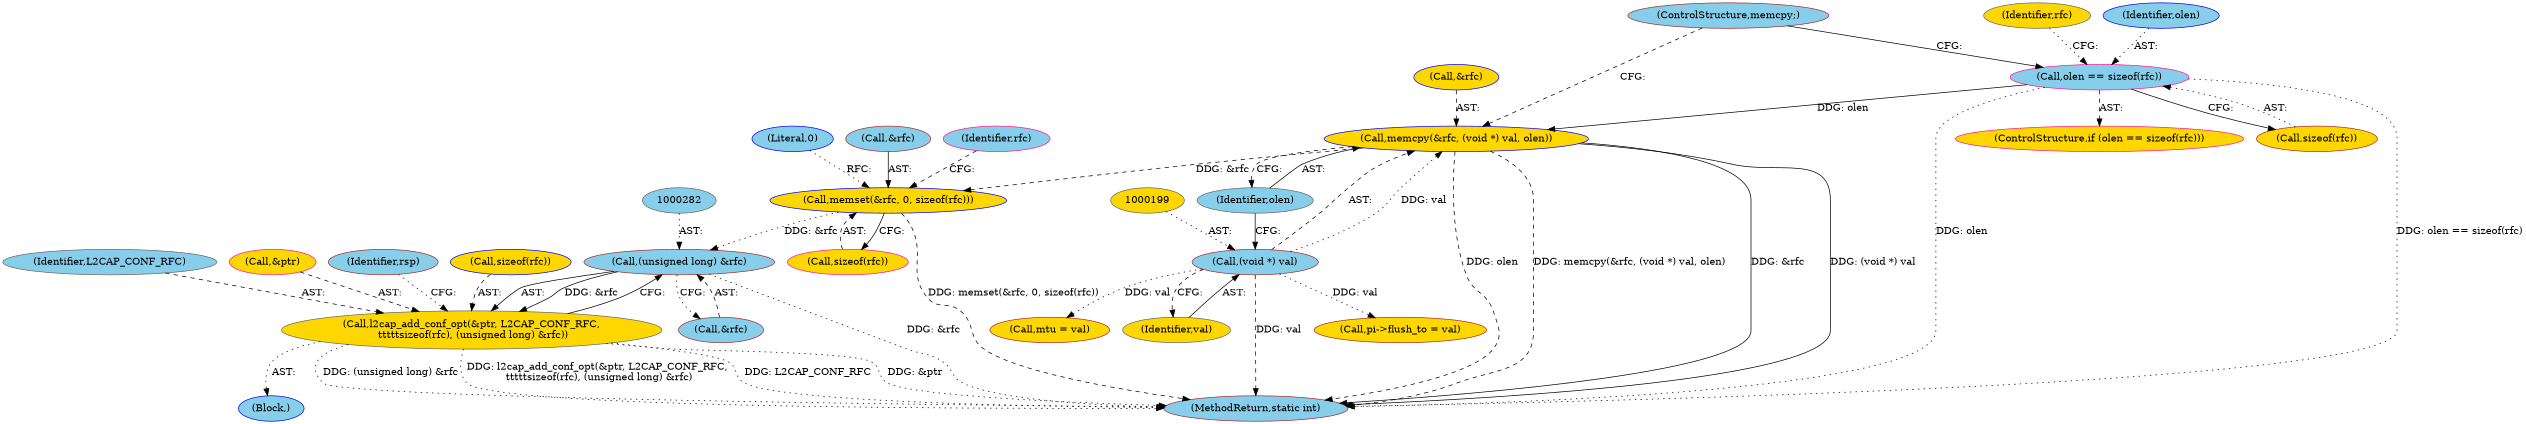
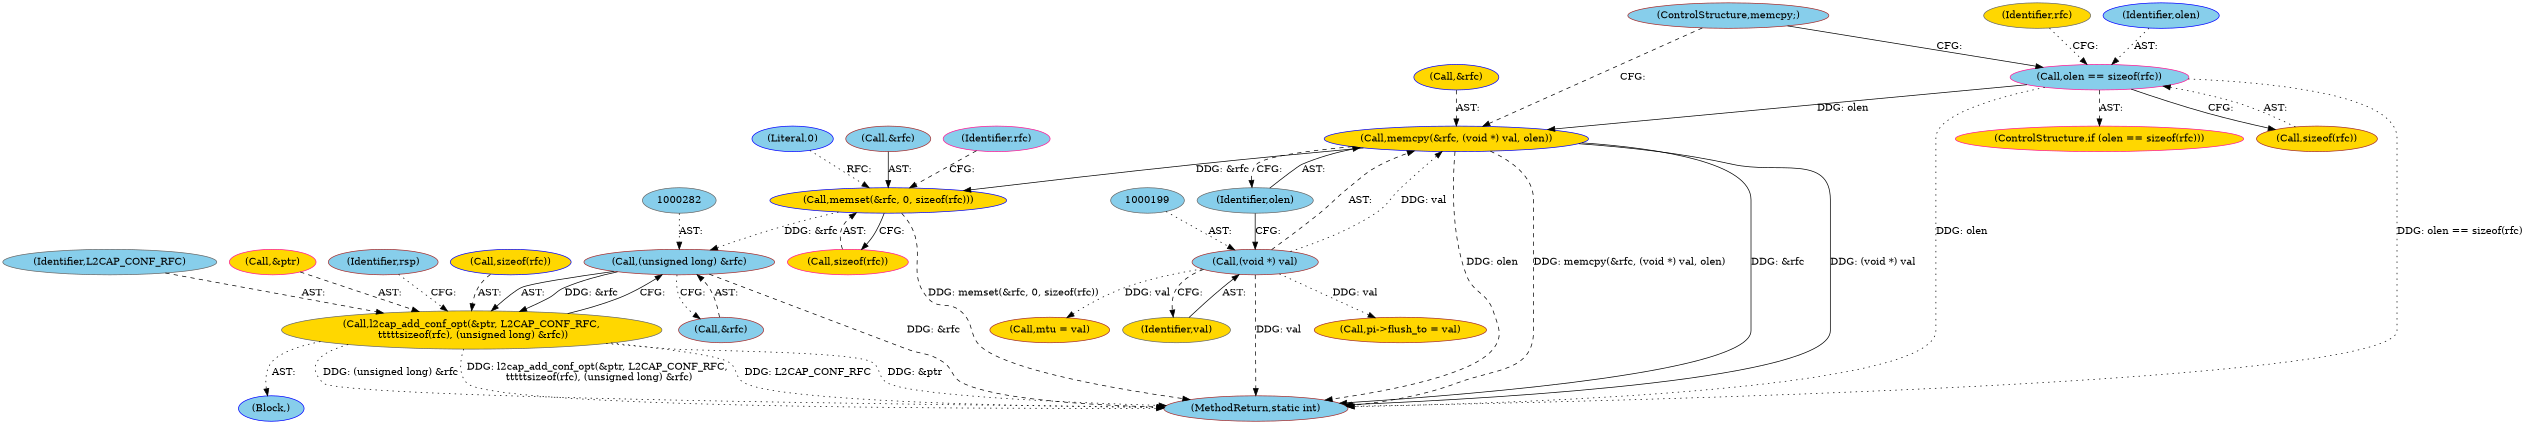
(1167, 167) -> (1167, 167)
(1148, 200) -> (1148, 200)
(932, 356) -> (932, 356)
